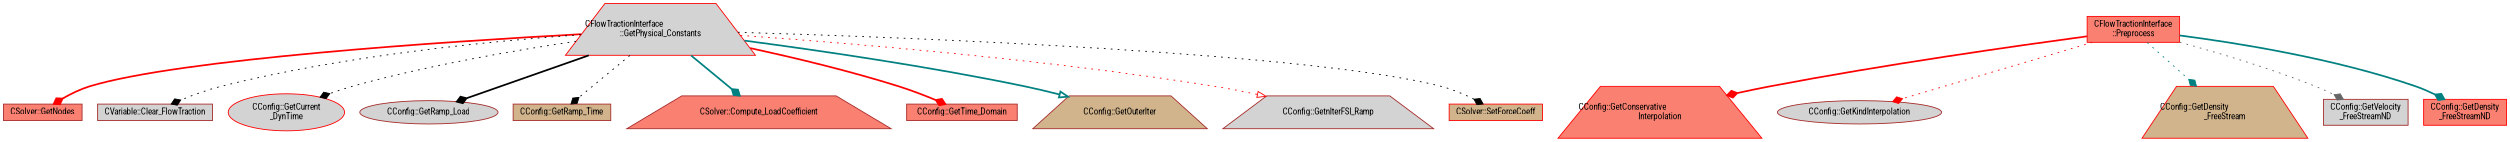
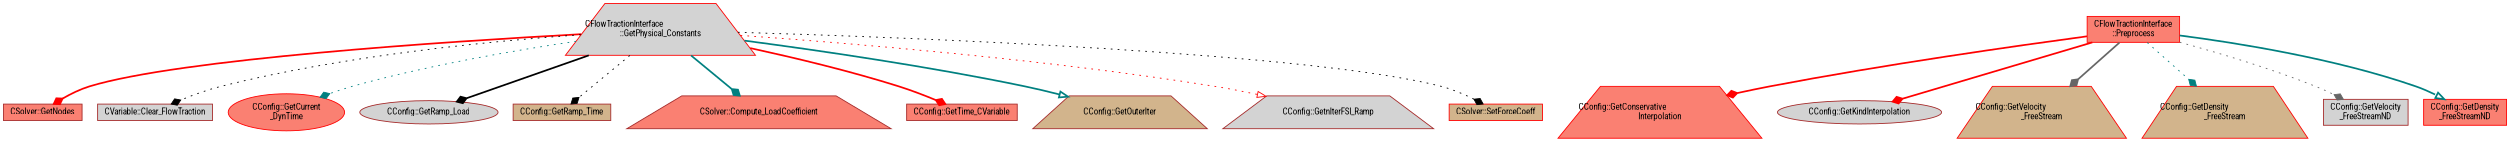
(2309, 58) -> (2309, 58)
(452, 63) -> (452, 63)
(1998, 70) -> (1998, 70)
(286, 112) -> (286, 112)
(962, 112) -> (962, 112)
none -> (2042, 112)
